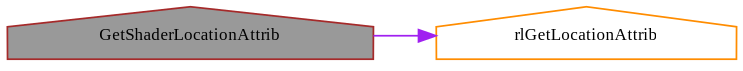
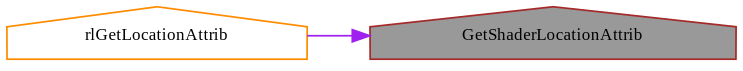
(396, 36) -> (330, 36)
